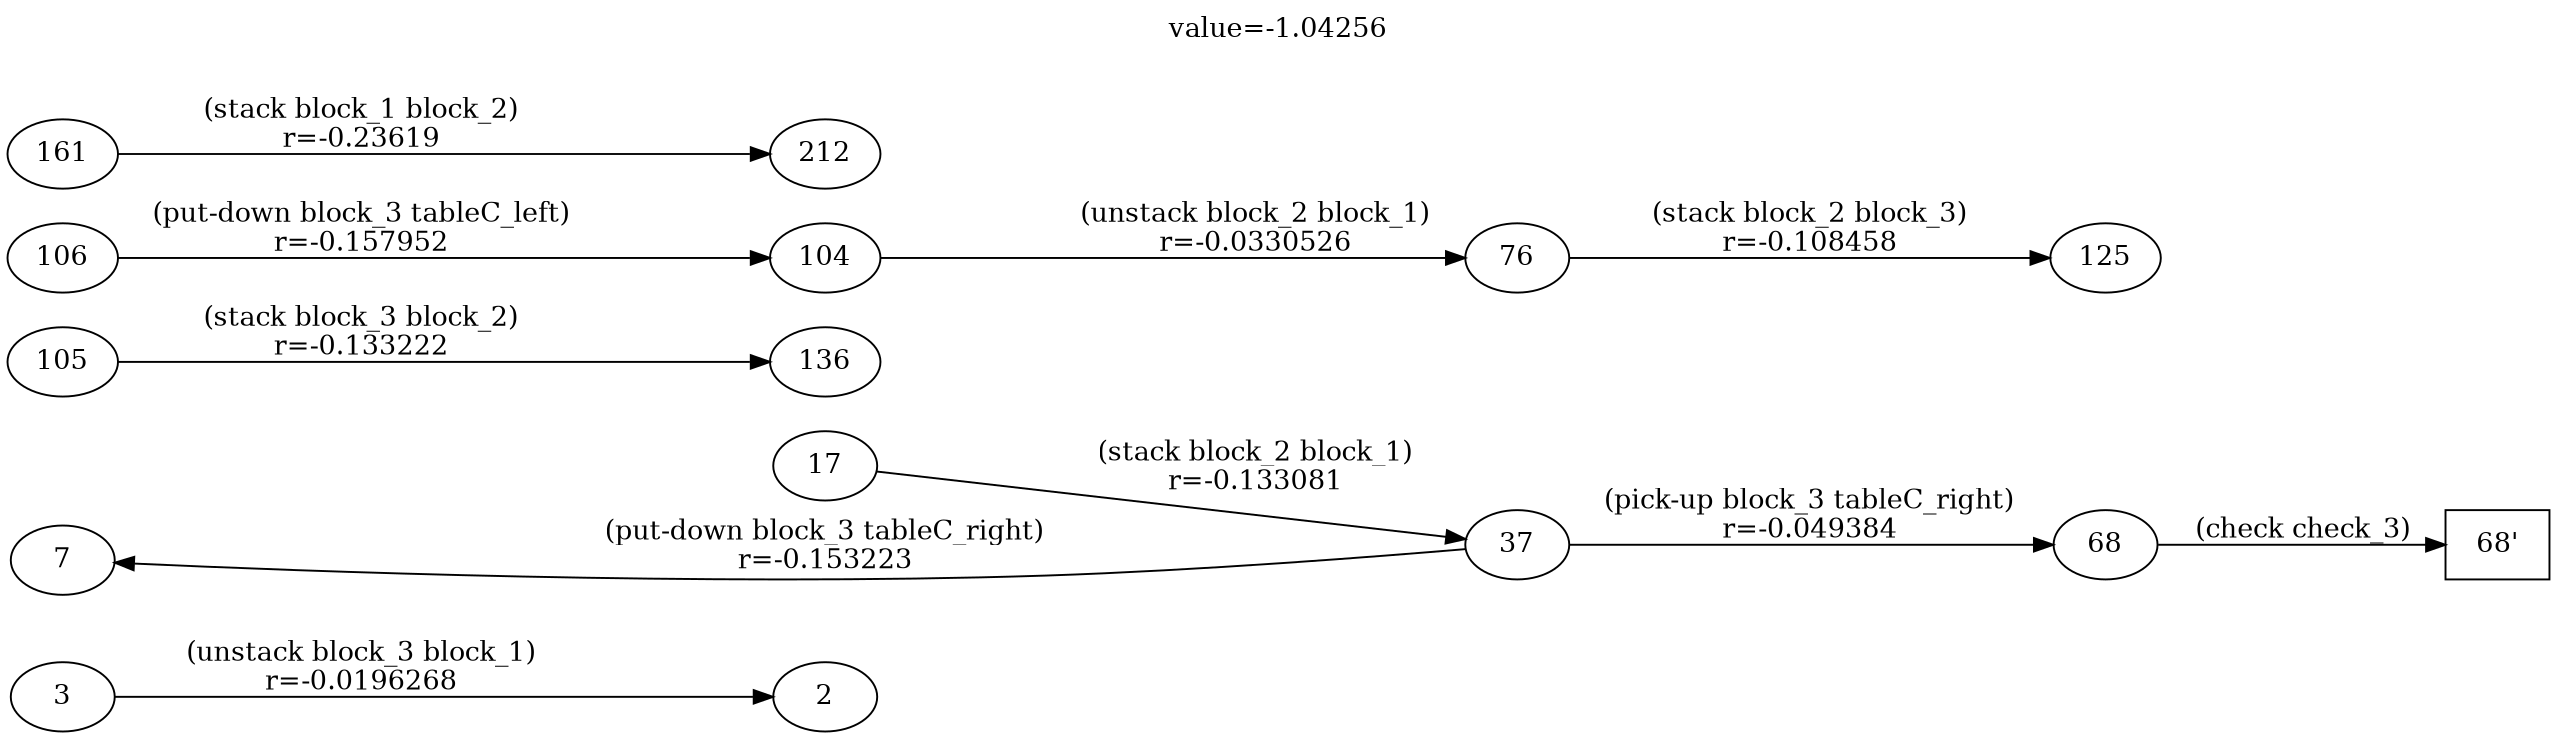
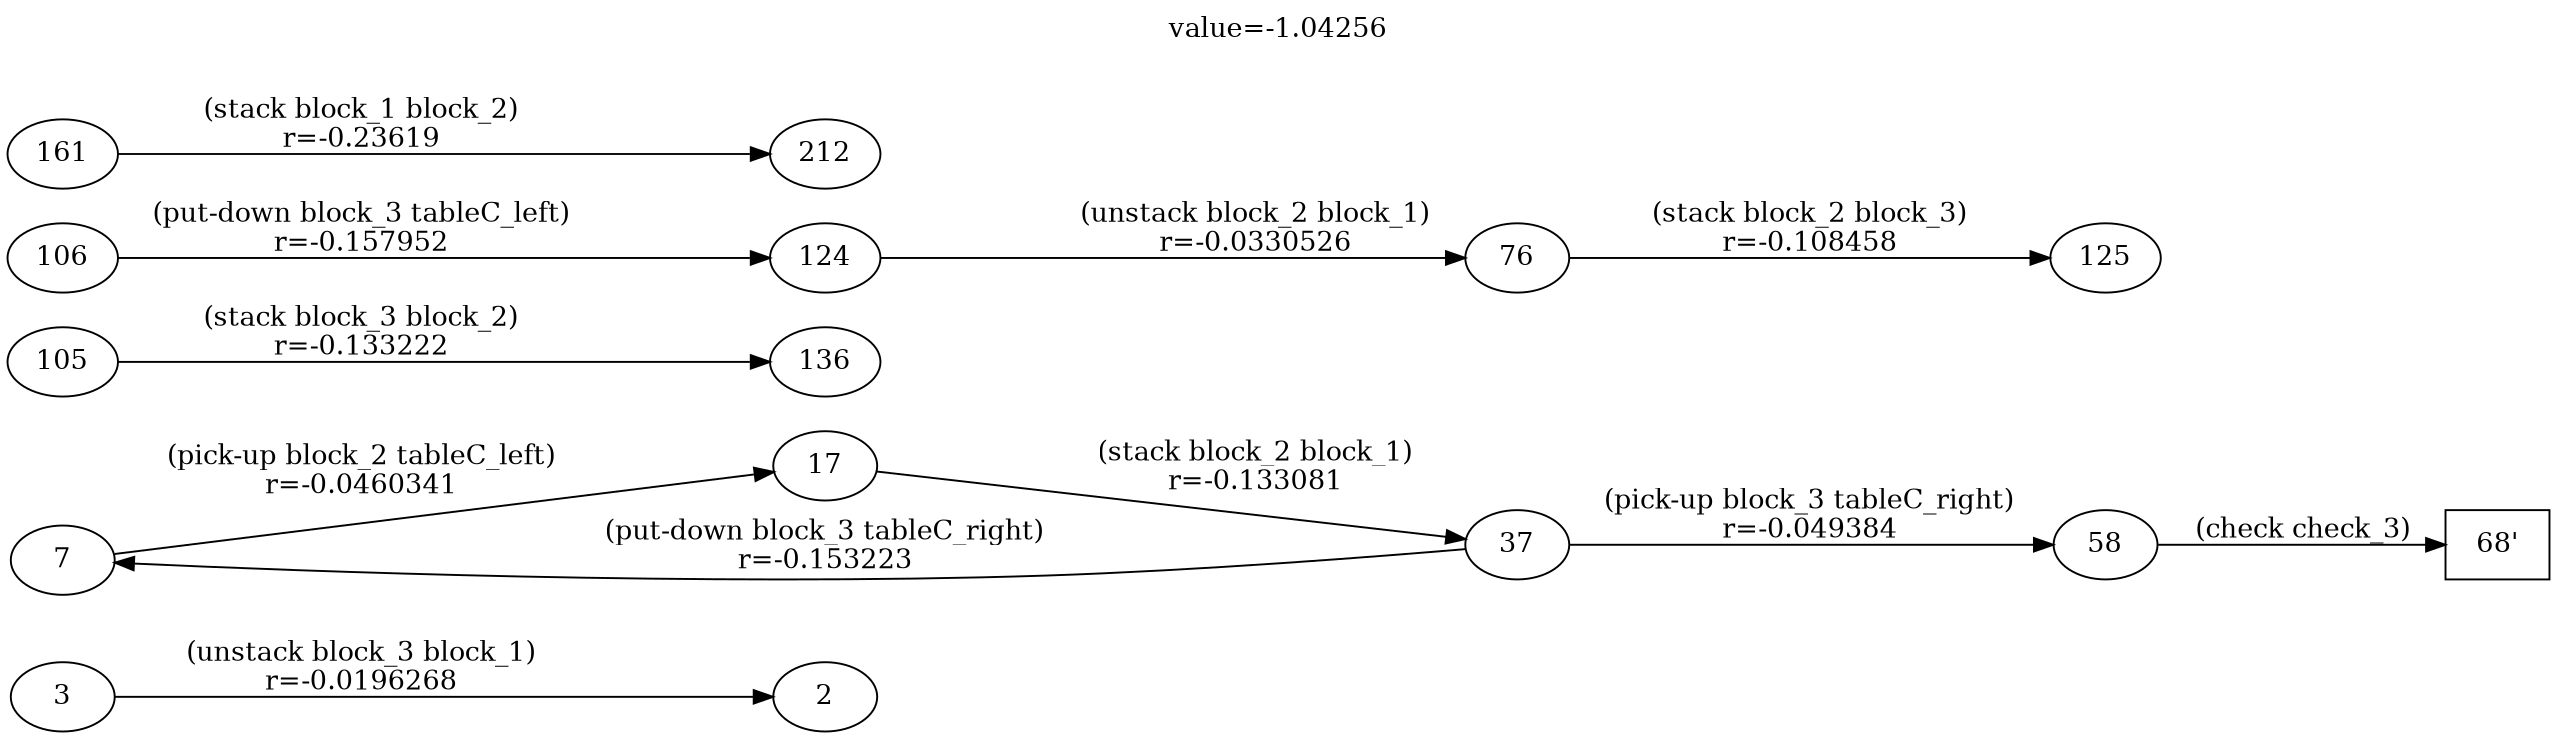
(825, 258) -> (825, 258)
none -> (434, 514)
(2106, 545) -> (2106, 545)
